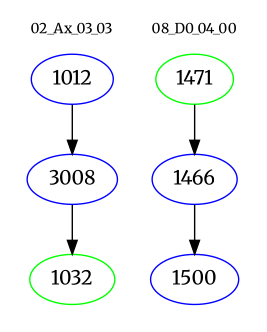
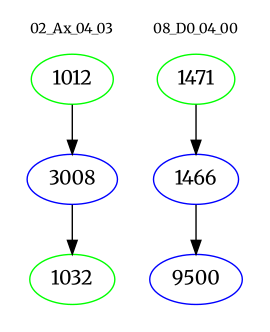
(72, 30) -> (72, 30)
(72, 79) -> (72, 79)
(195, 279) -> (196, 279)
